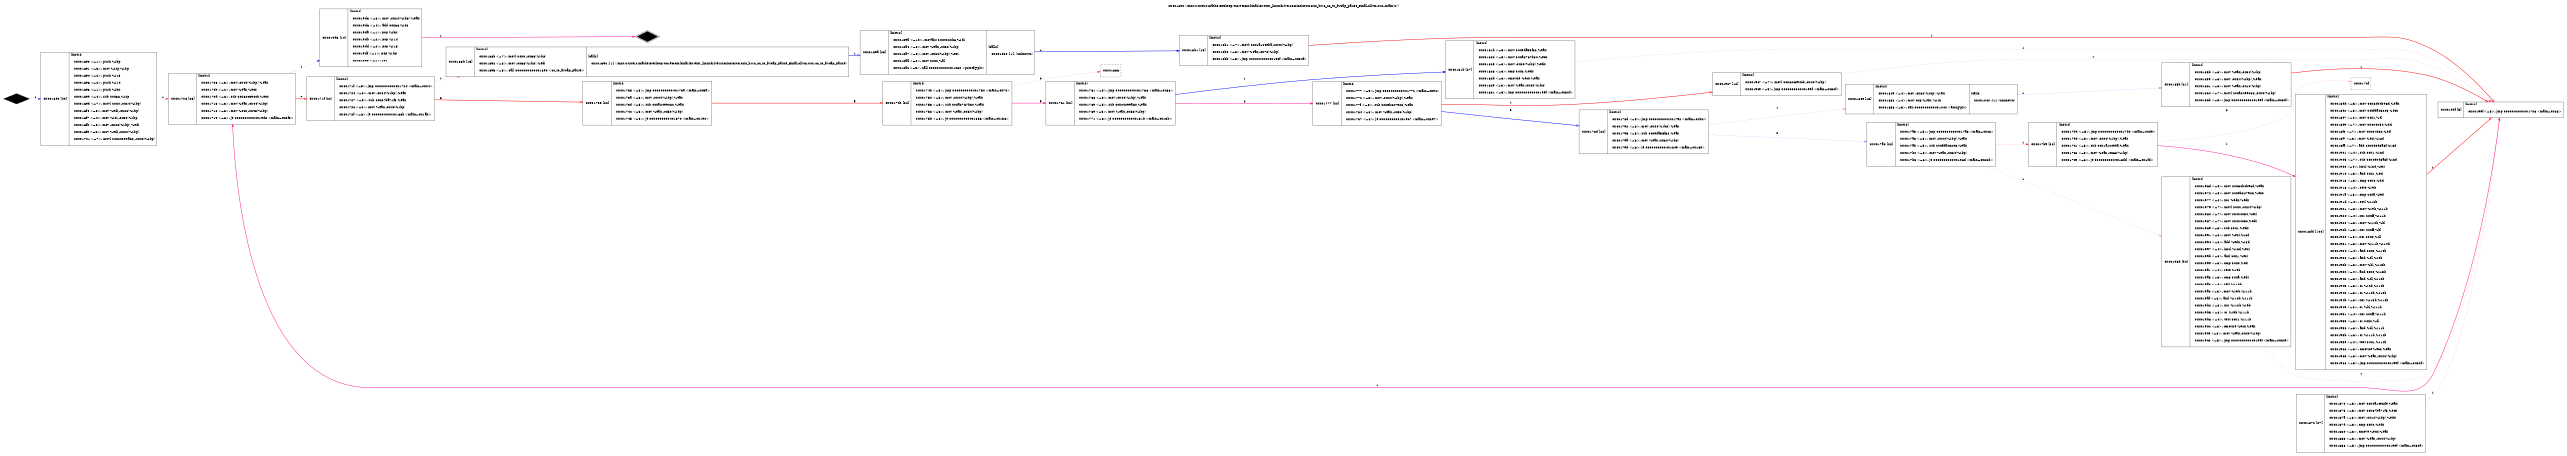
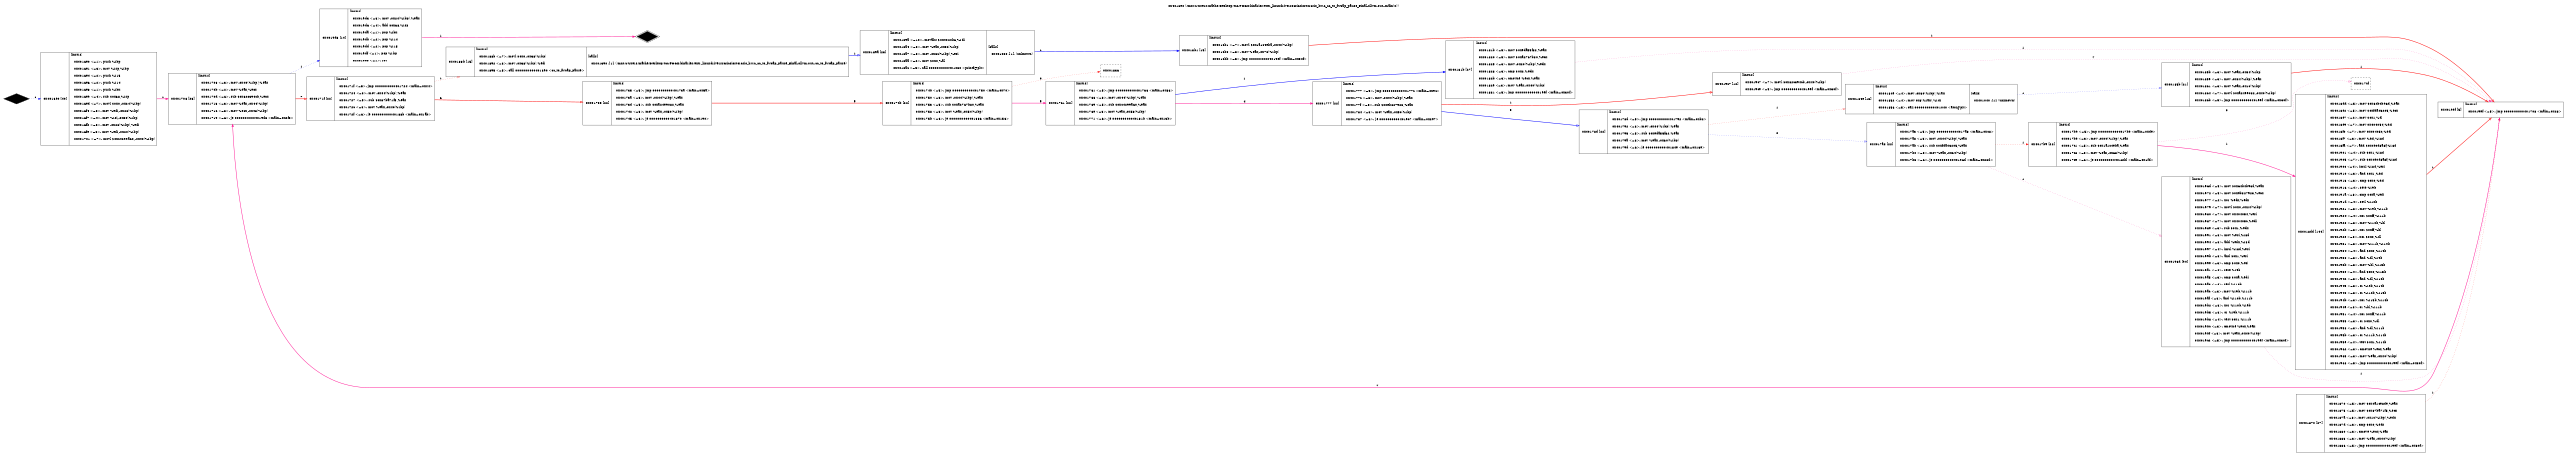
(161, 99) -> (161, 99)
